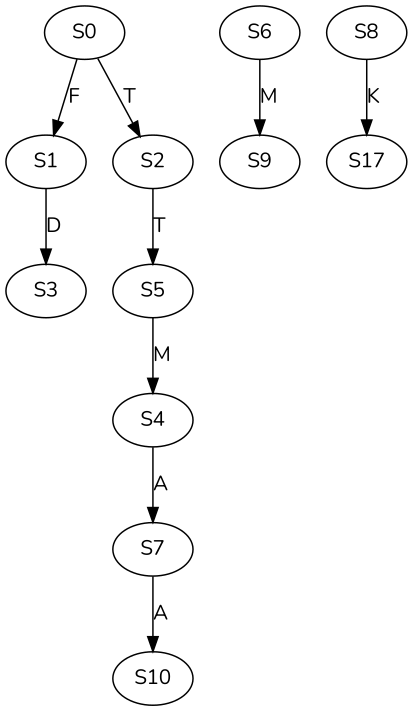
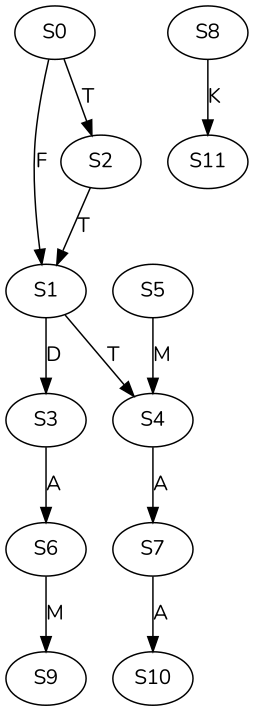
(367, 162) -> (208, 162)
(153, 219) -> (77, 219)
none -> (95, 350)
none -> (46, 477)
